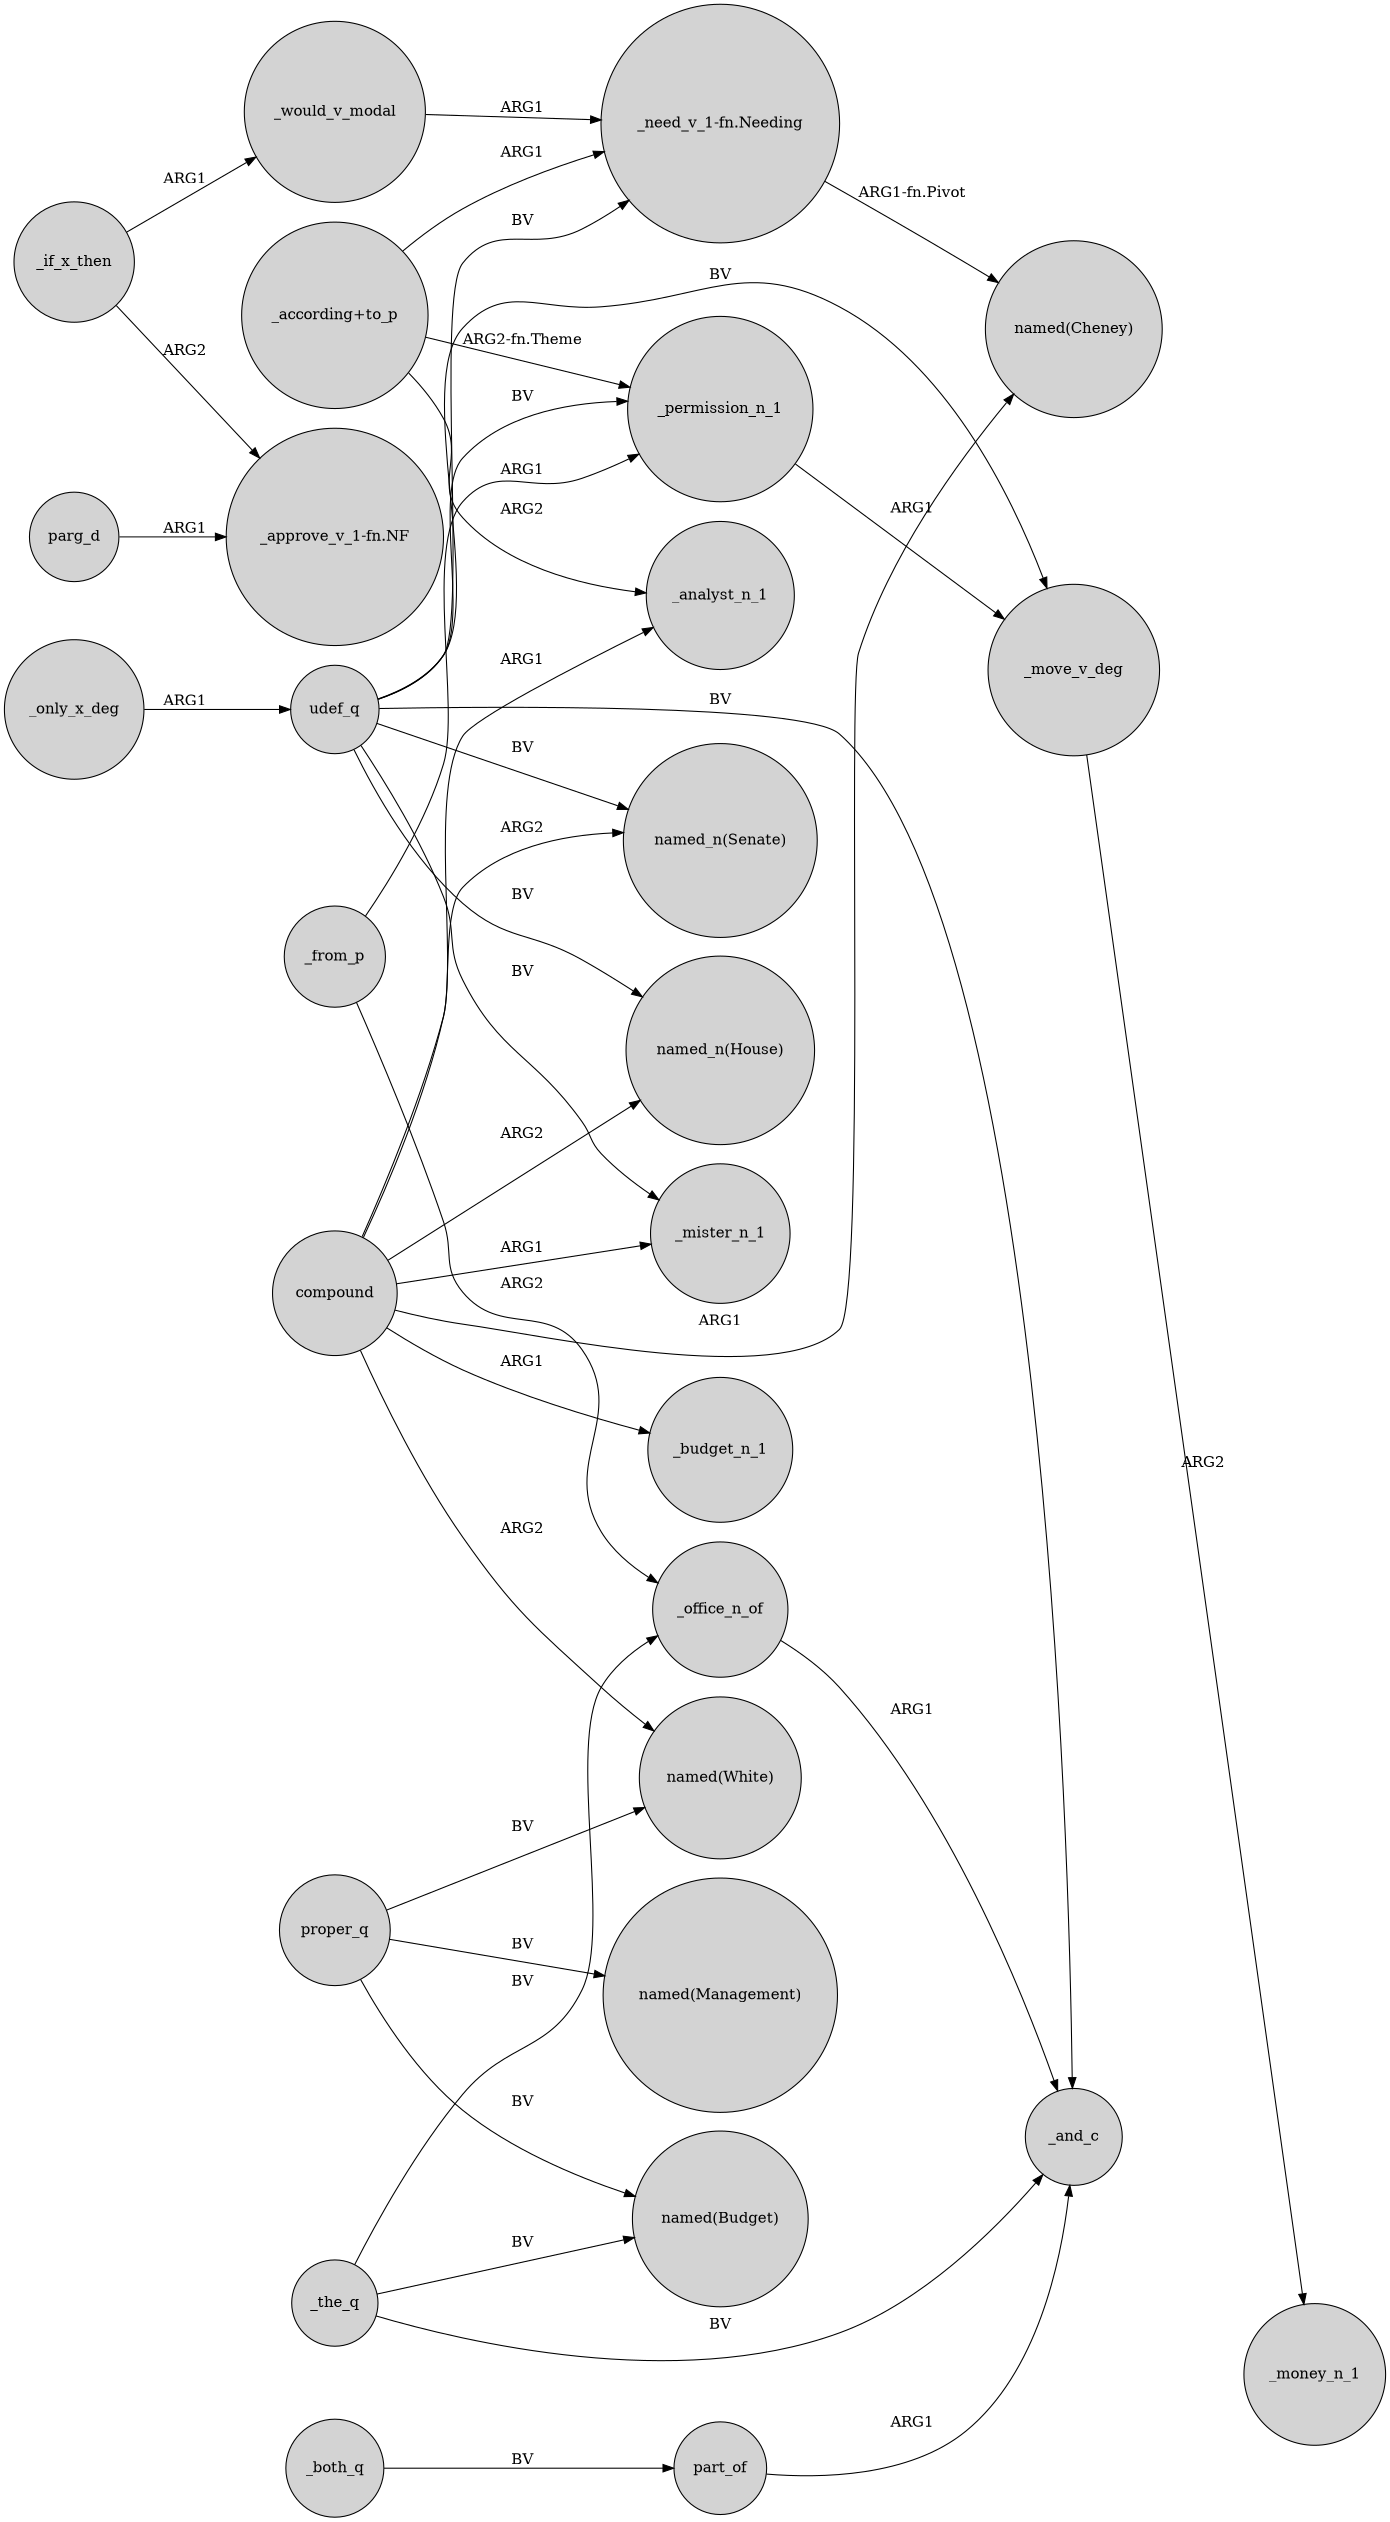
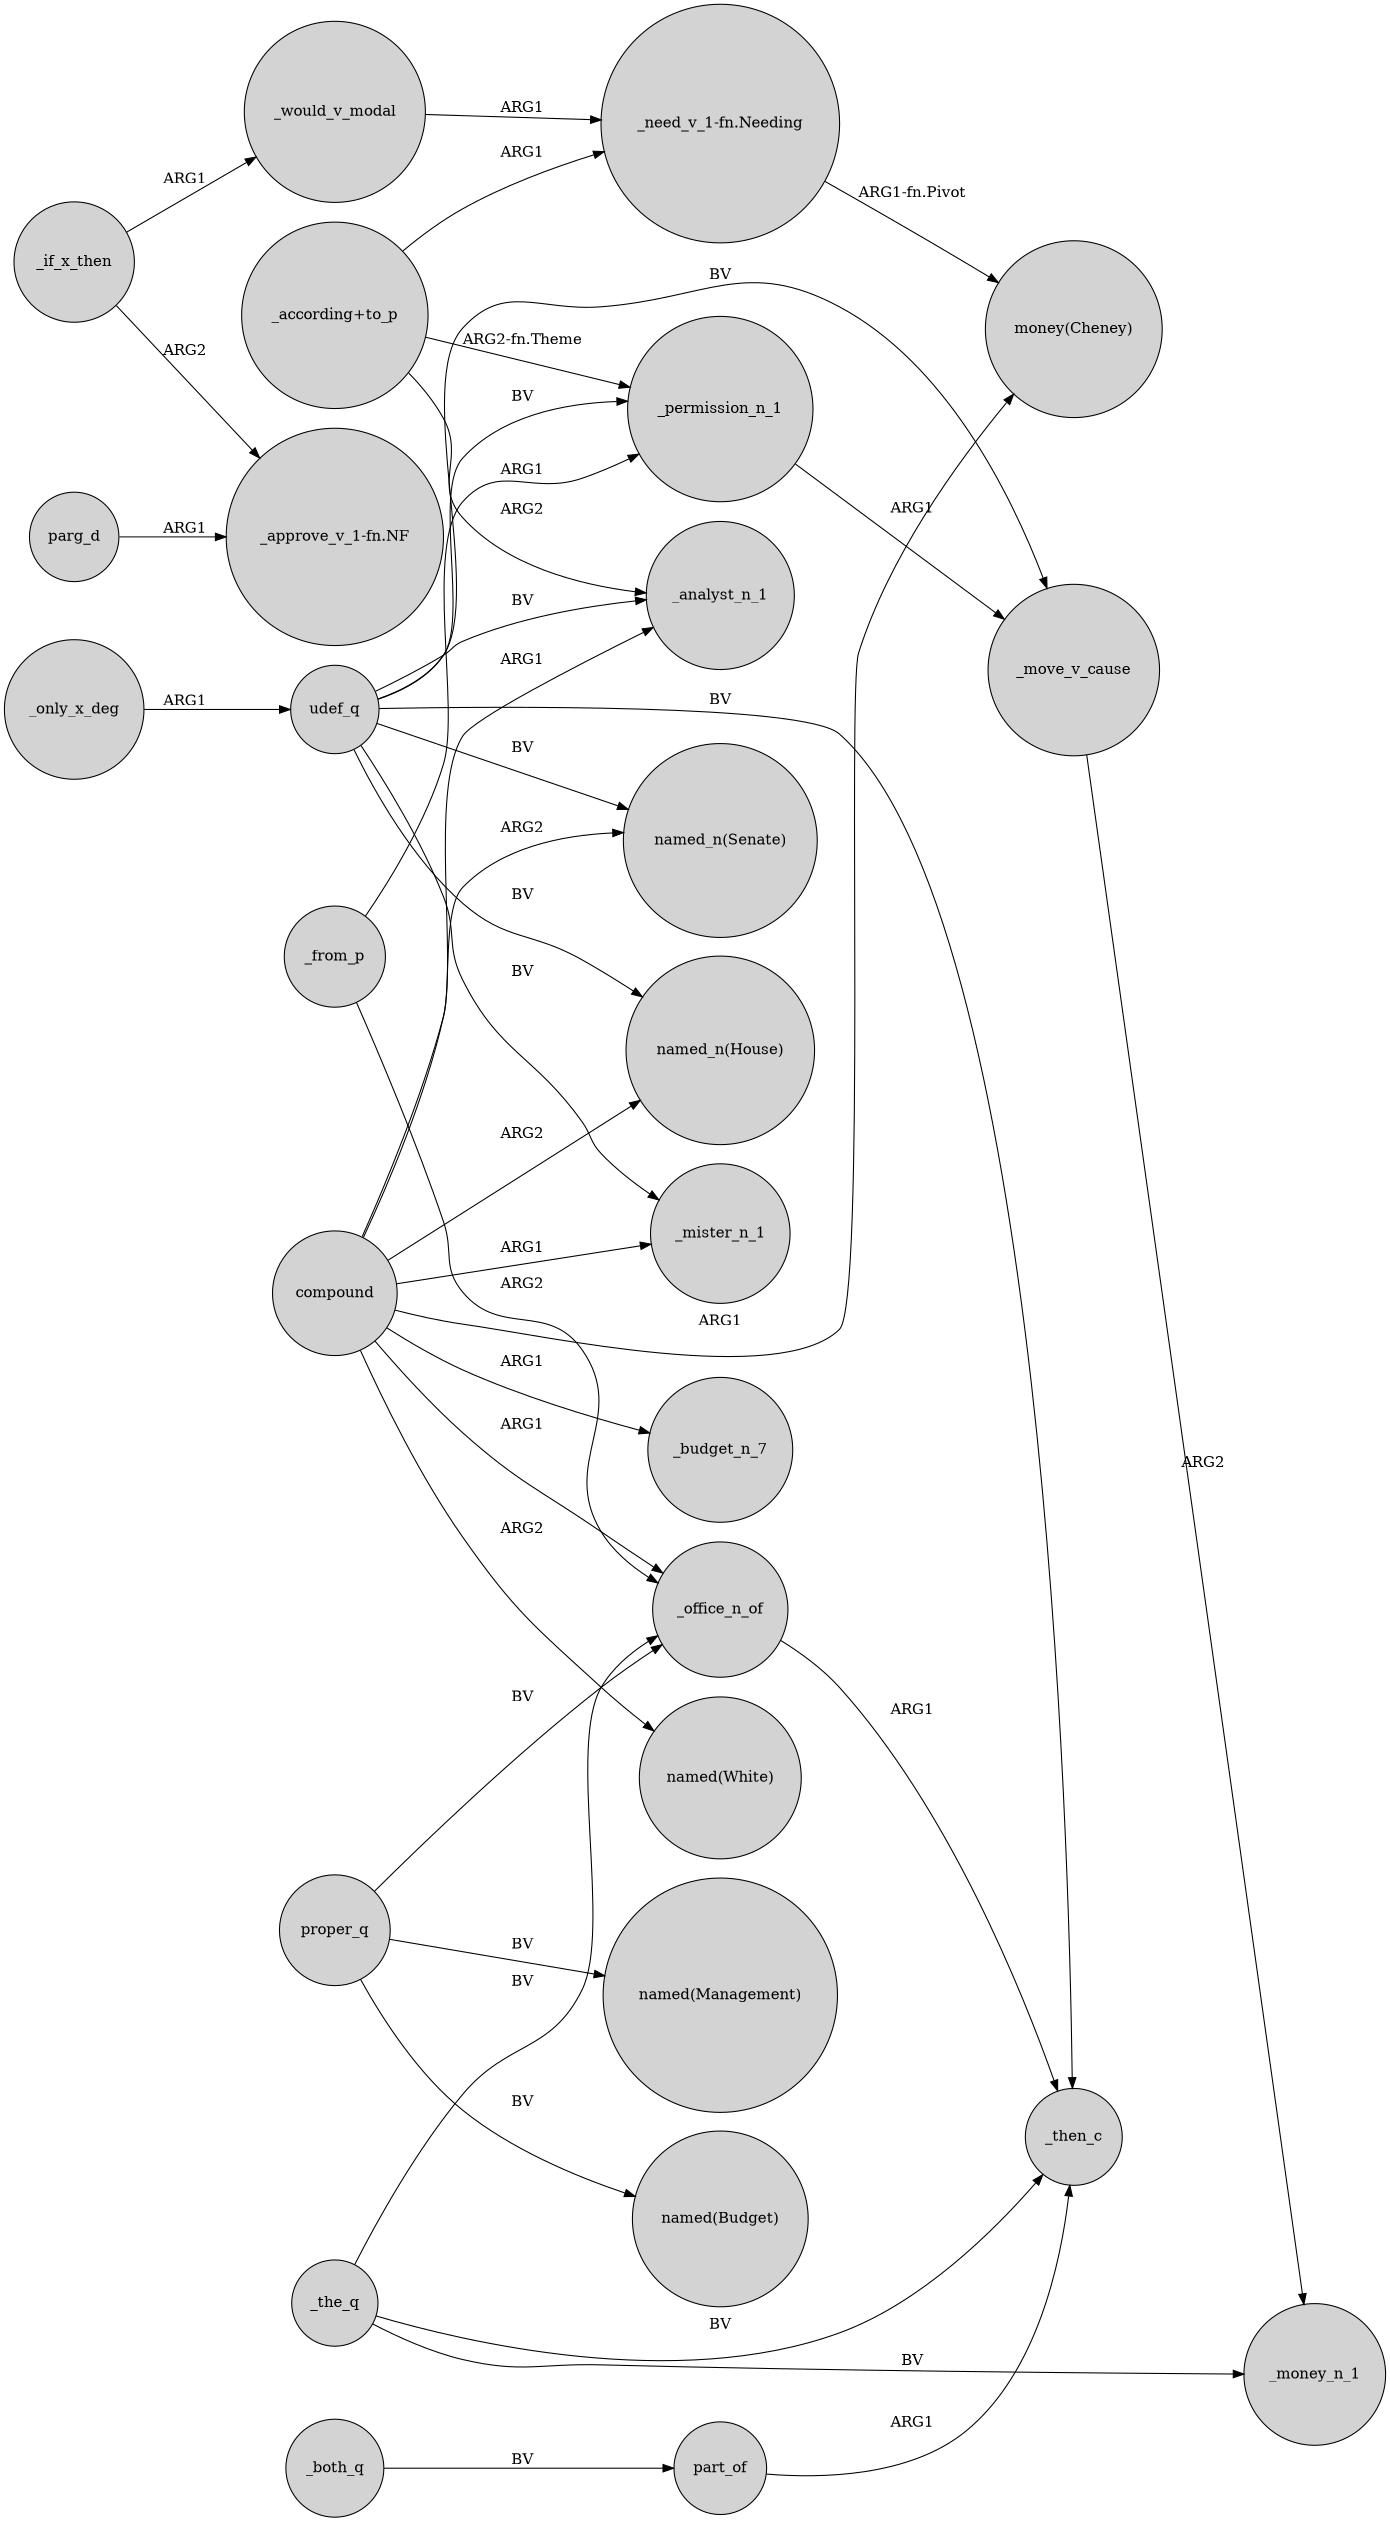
(1074, 329) -> (1074, 329)
(452, 332) -> (499, 628)
(1074, 670) -> (1074, 670)
(720, 1450) -> (720, 1450)
none -> (504, 1467)
(511, 1861) -> (509, 1765)
(1074, 2137) -> (1074, 2137)
(500, 2267) -> (799, 2369)
